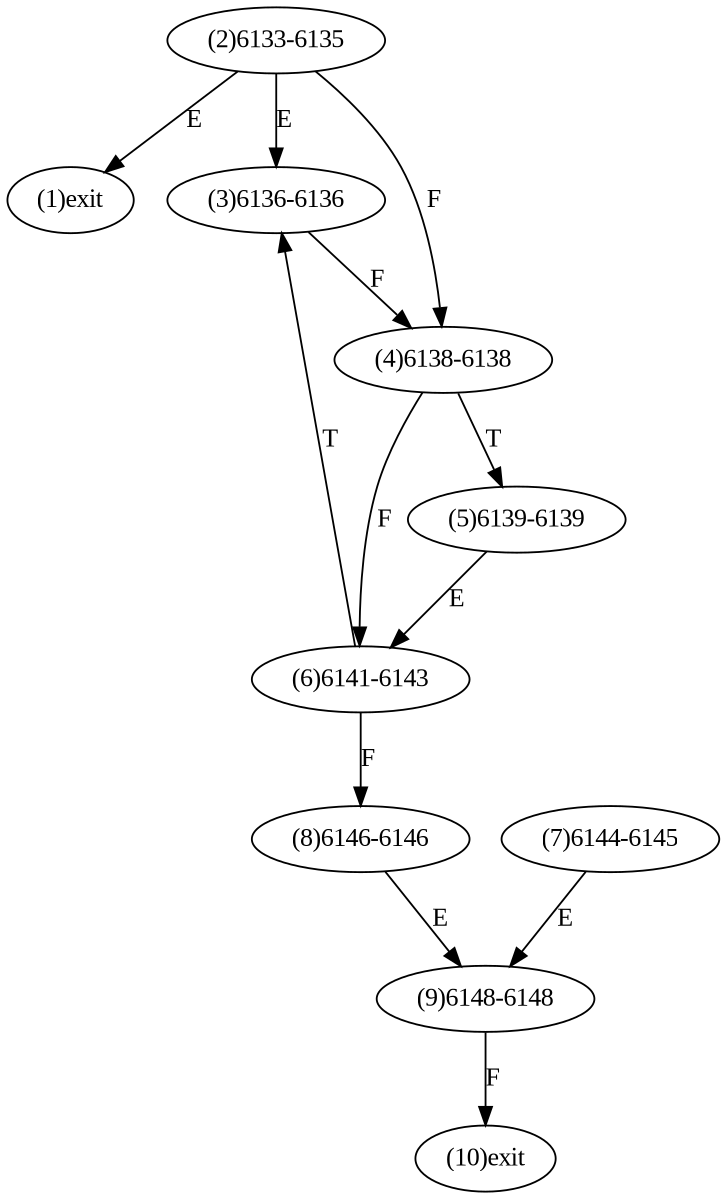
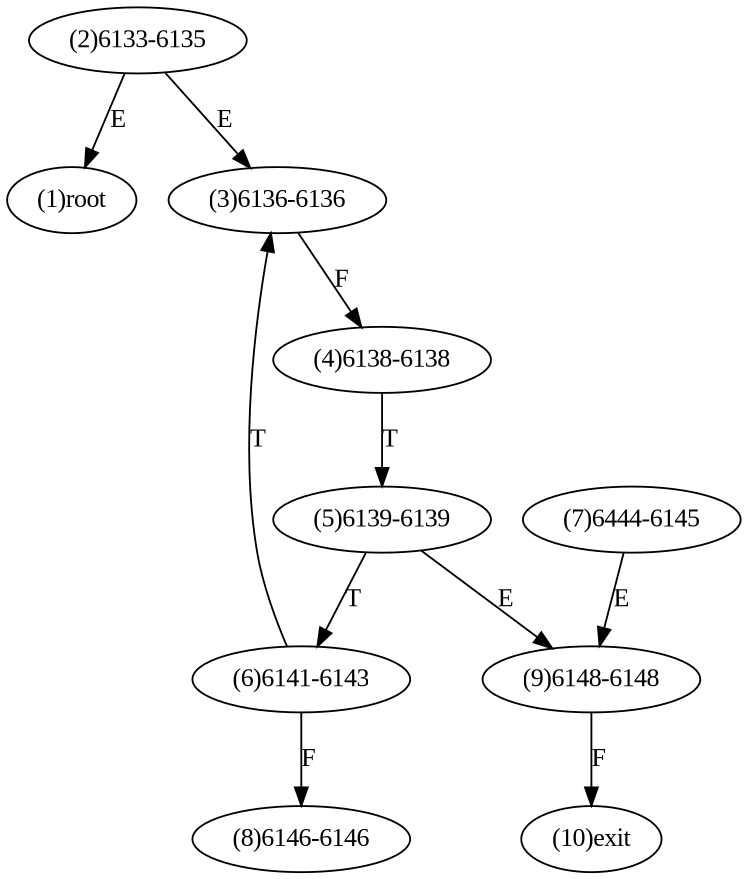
(405, 175) -> none
(71, 200) -> (72, 200)
(373, 505) -> none
(457, 599) -> (354, 599)
(610, 839) -> (632, 520)
(417, 912) -> (479, 594)
